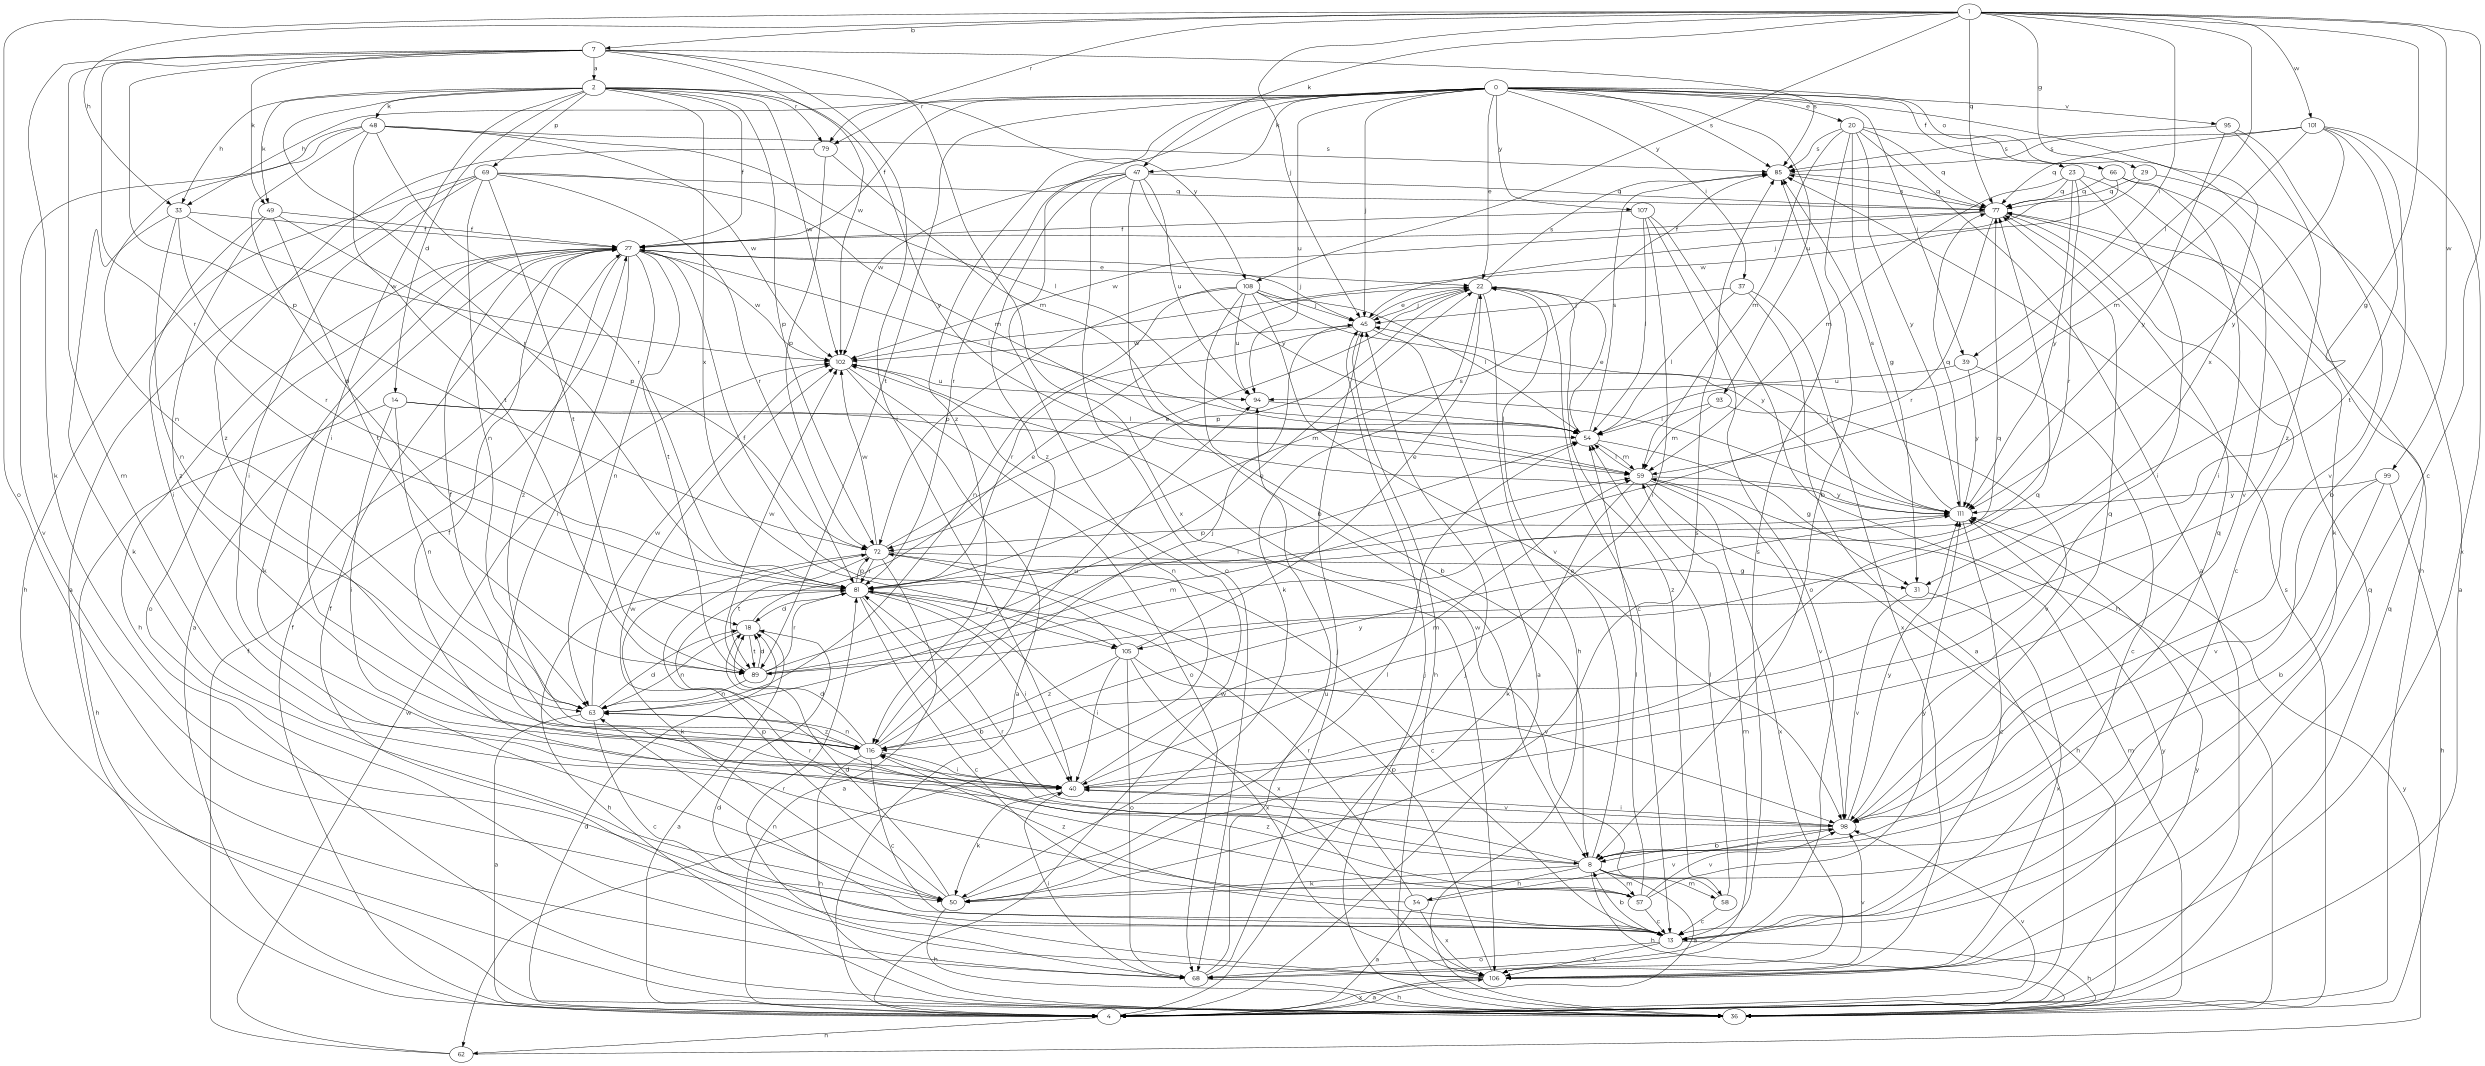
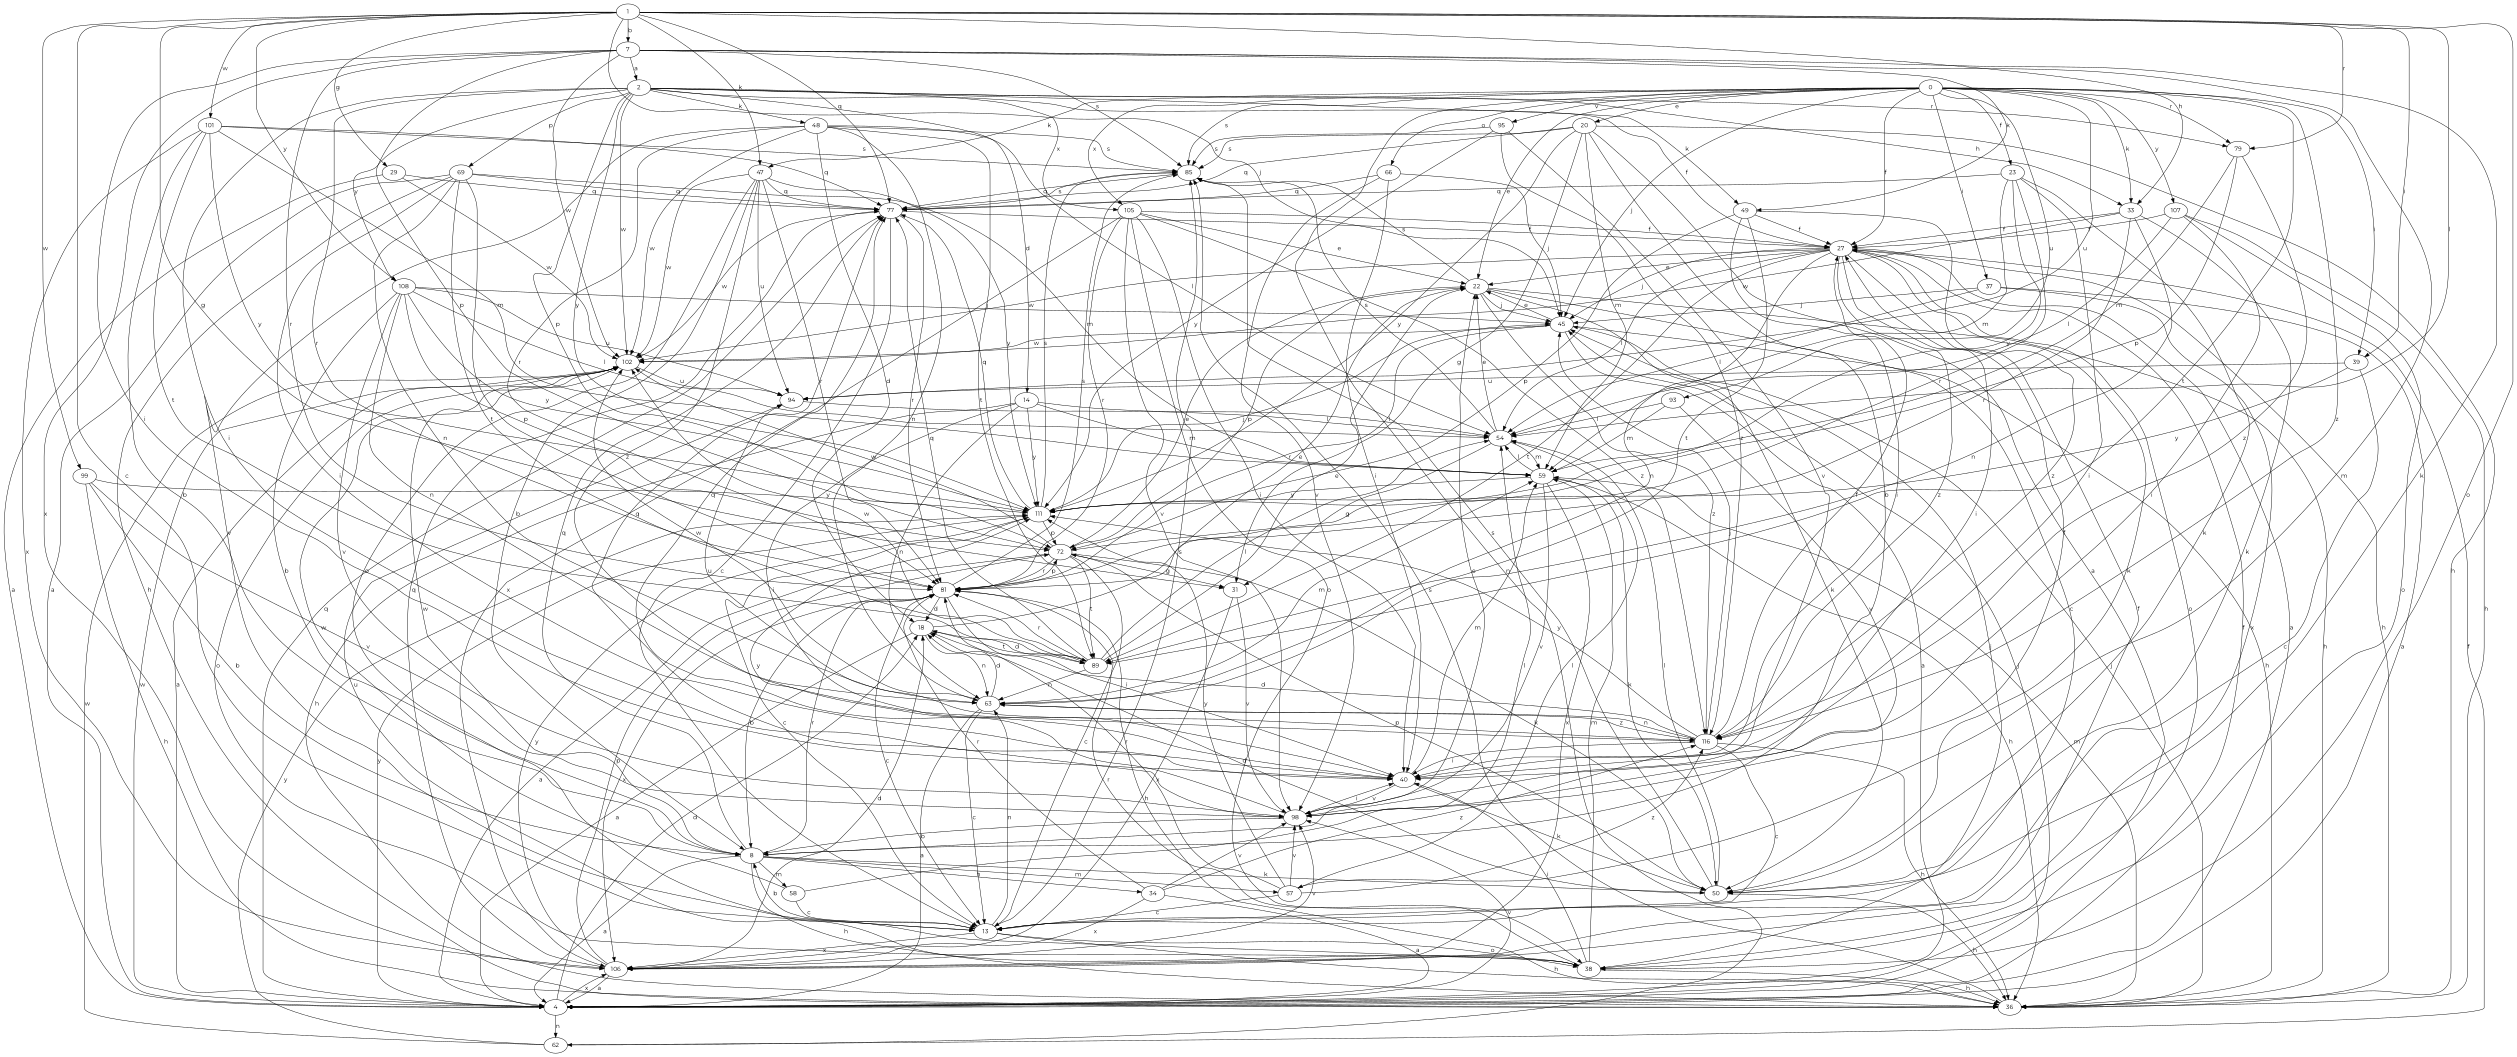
(304, 149) -> (2128, 149)
none -> (1033, 455)
(1651, 554) -> (1682, 466)
(979, 610) -> (1107, 439)
(575, 814) -> (1713, 921)
(1196, 979) -> (1589, 969)
